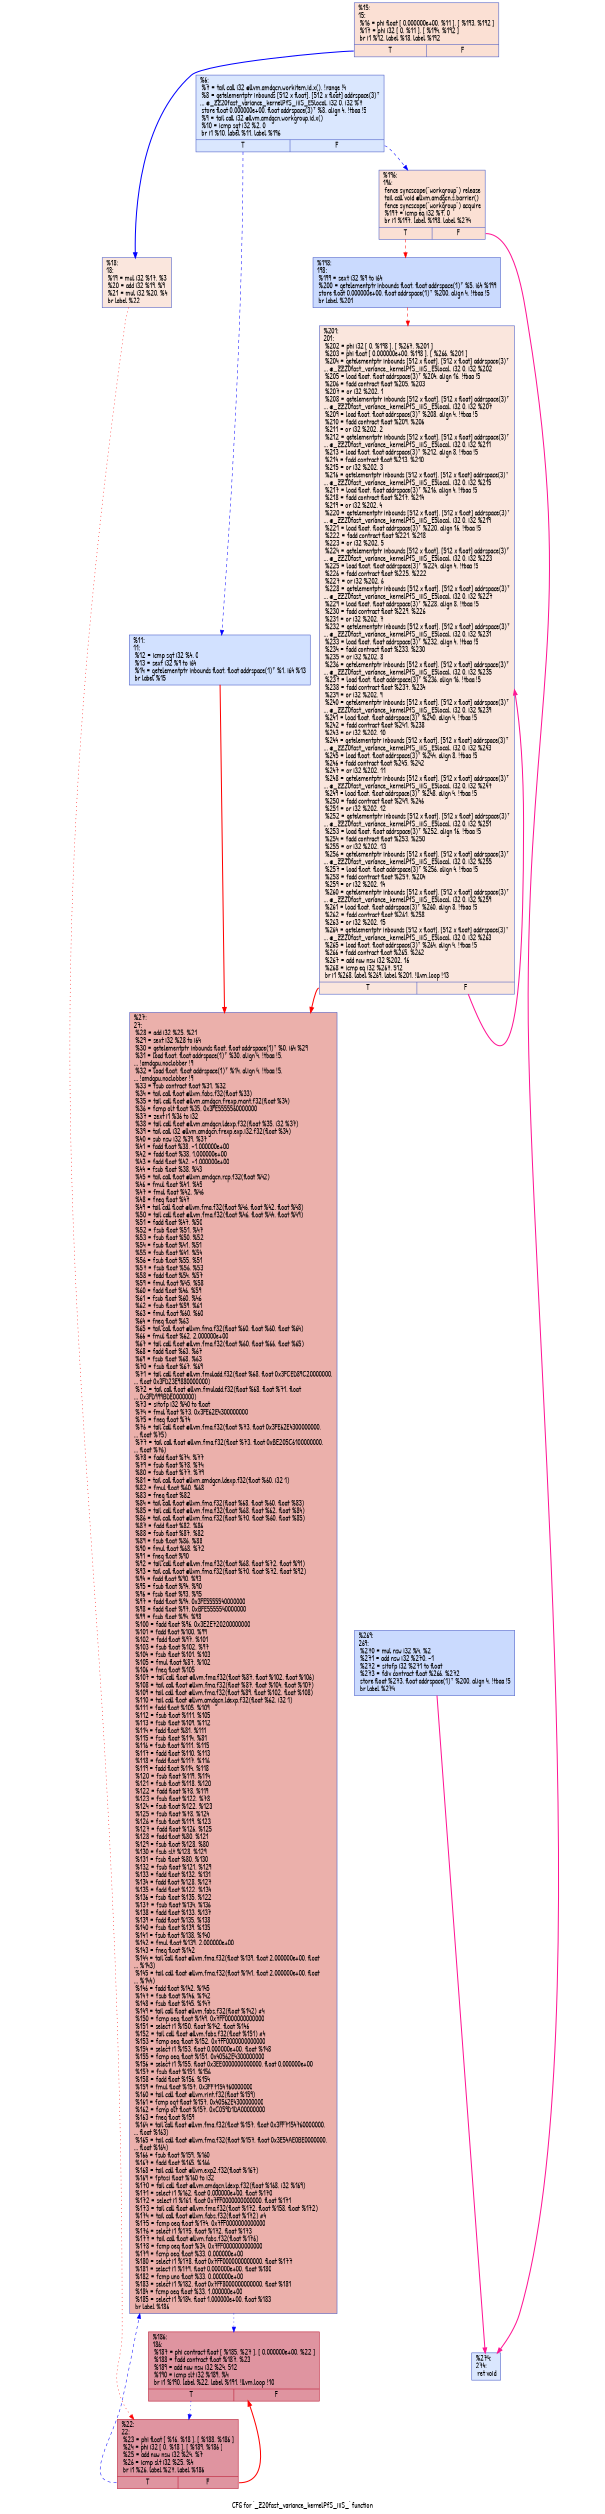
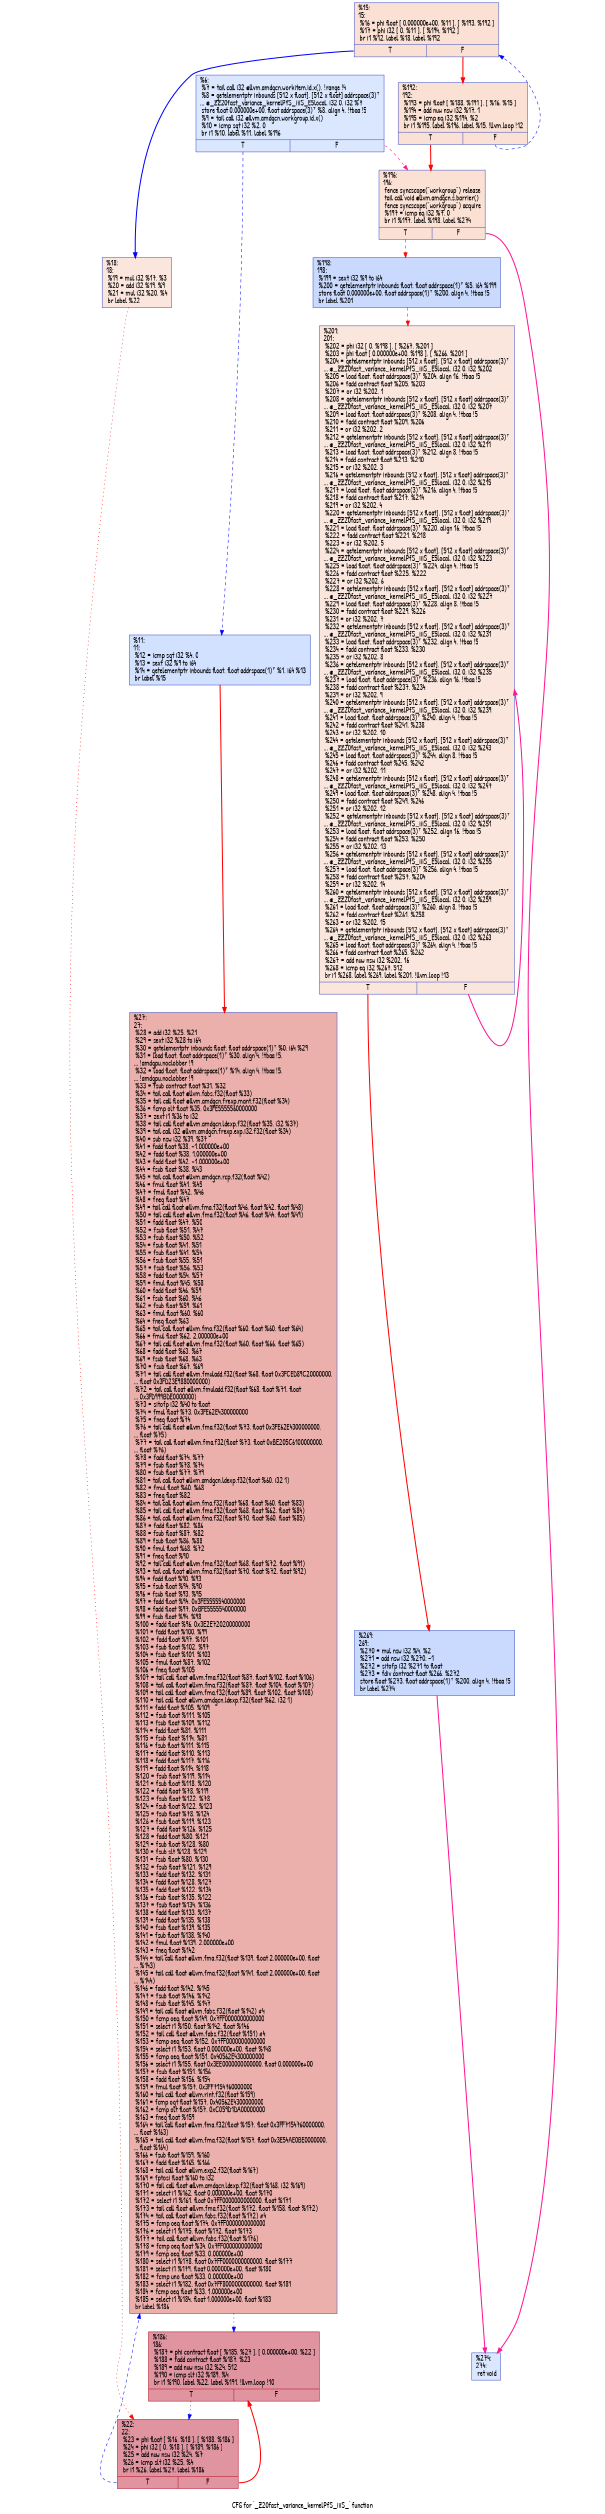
none -> (463, 113)
(396, 155) -> (396, 155)
(314, 997) -> (386, 1311)
